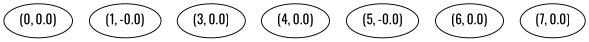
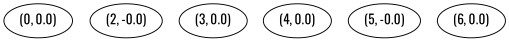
(125, 21) -> none
none -> (126, 21)
(553, 21) -> none
